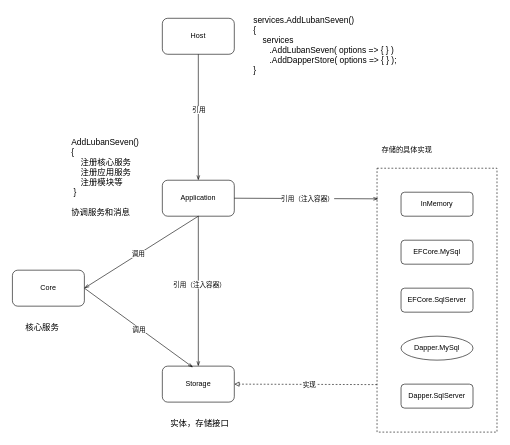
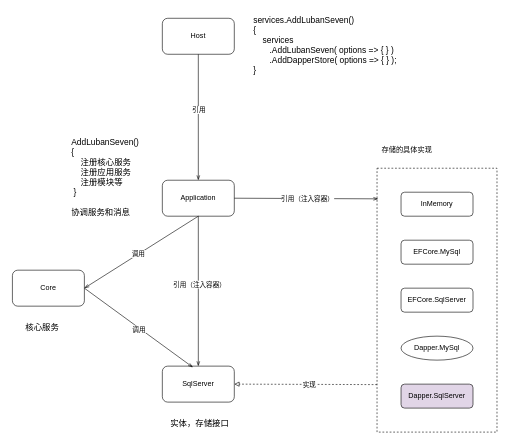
(198, 384) -> (198, 384)
(437, 396) -> (437, 396)
